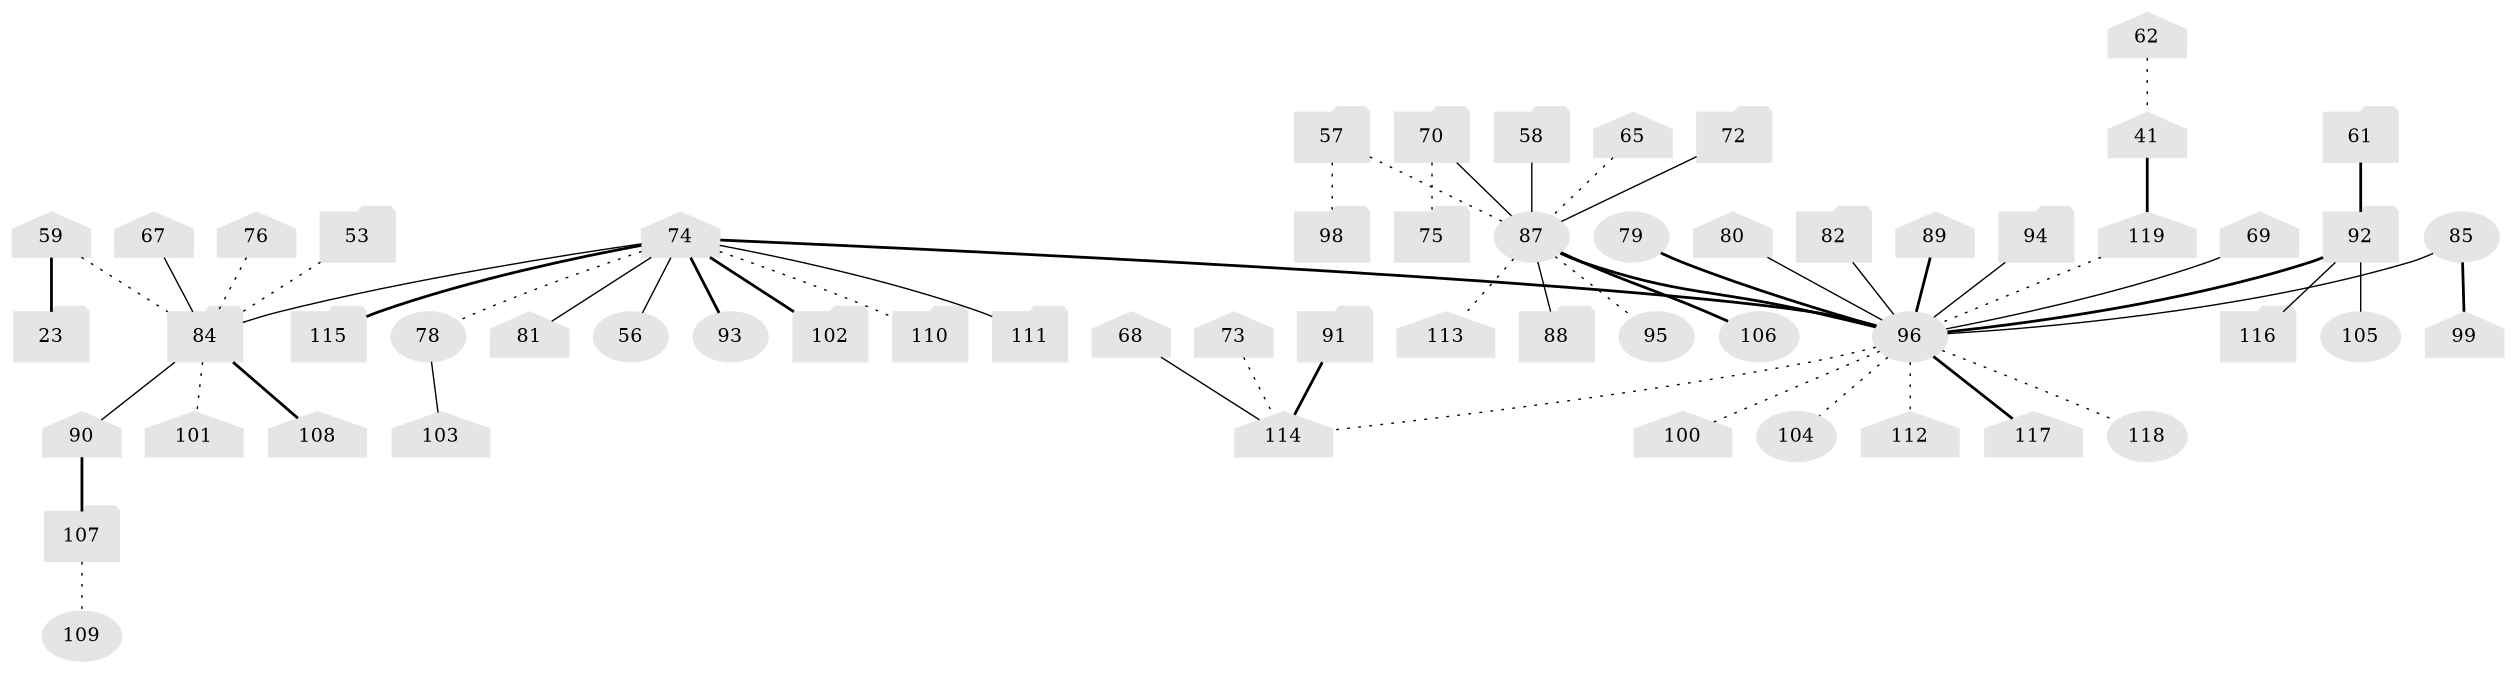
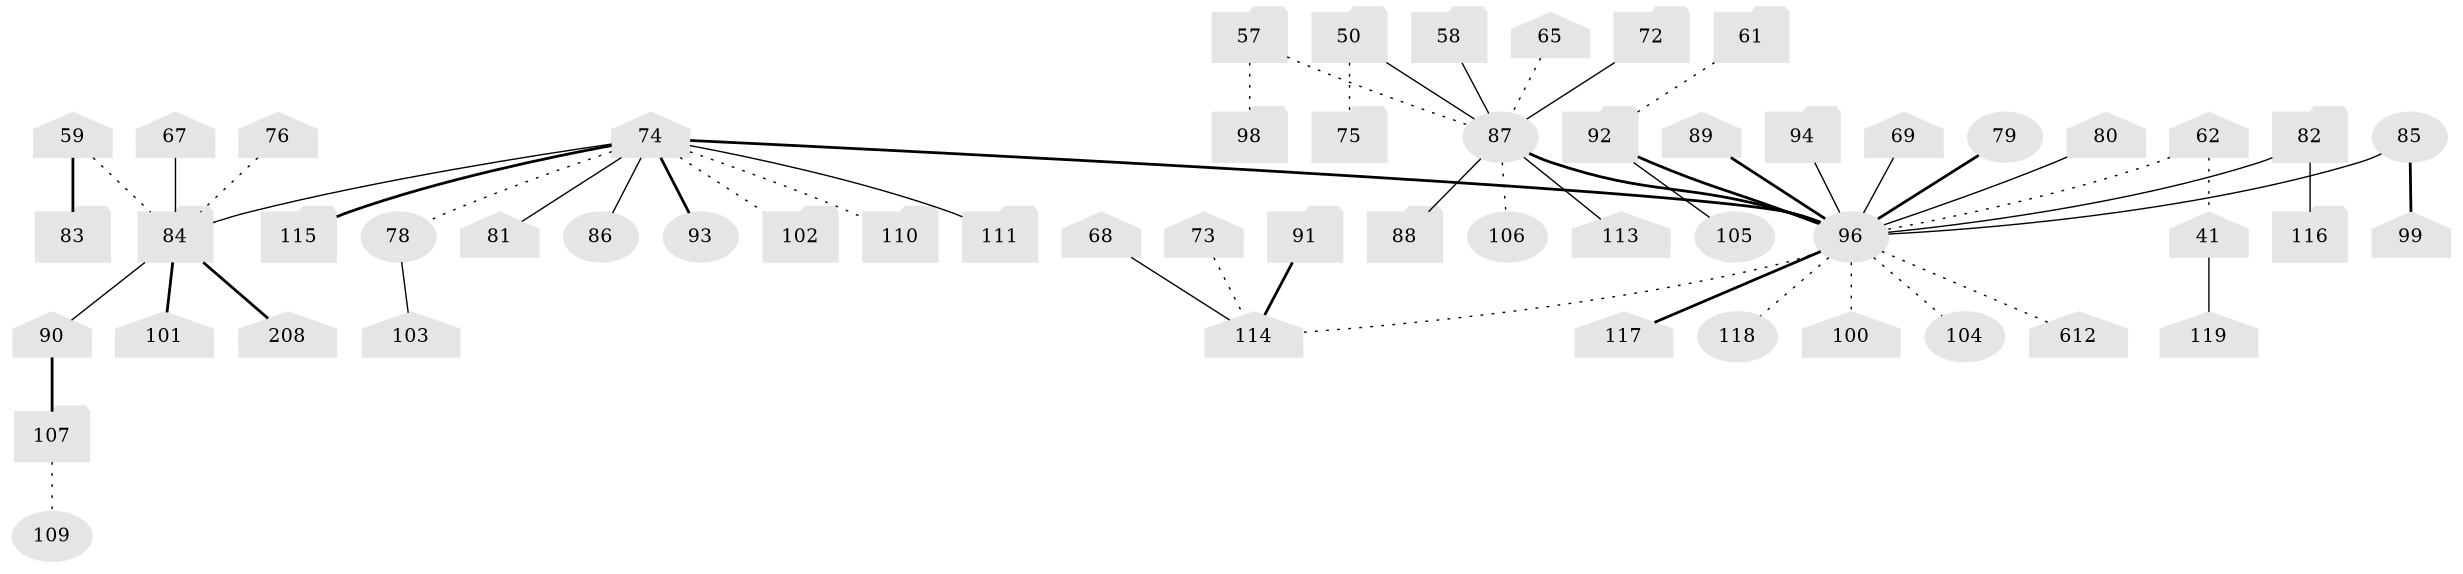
(1432, 137) -> (1350, 37)
(2147, 185) -> (2209, 285)
(2361, 187) -> (1676, 87)
(358, 237) -> none
(2321, 276) -> (2310, 187)
(752, 285) -> (722, 185)
(1644, 287) -> (1505, 195)
(2021, 290) -> (2030, 199)
(1485, 291) -> (1553, 181)
(51, 337) -> (73, 237)
(631, 337) -> (601, 237)
(1657, 337) -> none
(200, 387) -> (170, 287)
(318, 437) -> (288, 337)
(1910, 437) -> (2079, 337)
